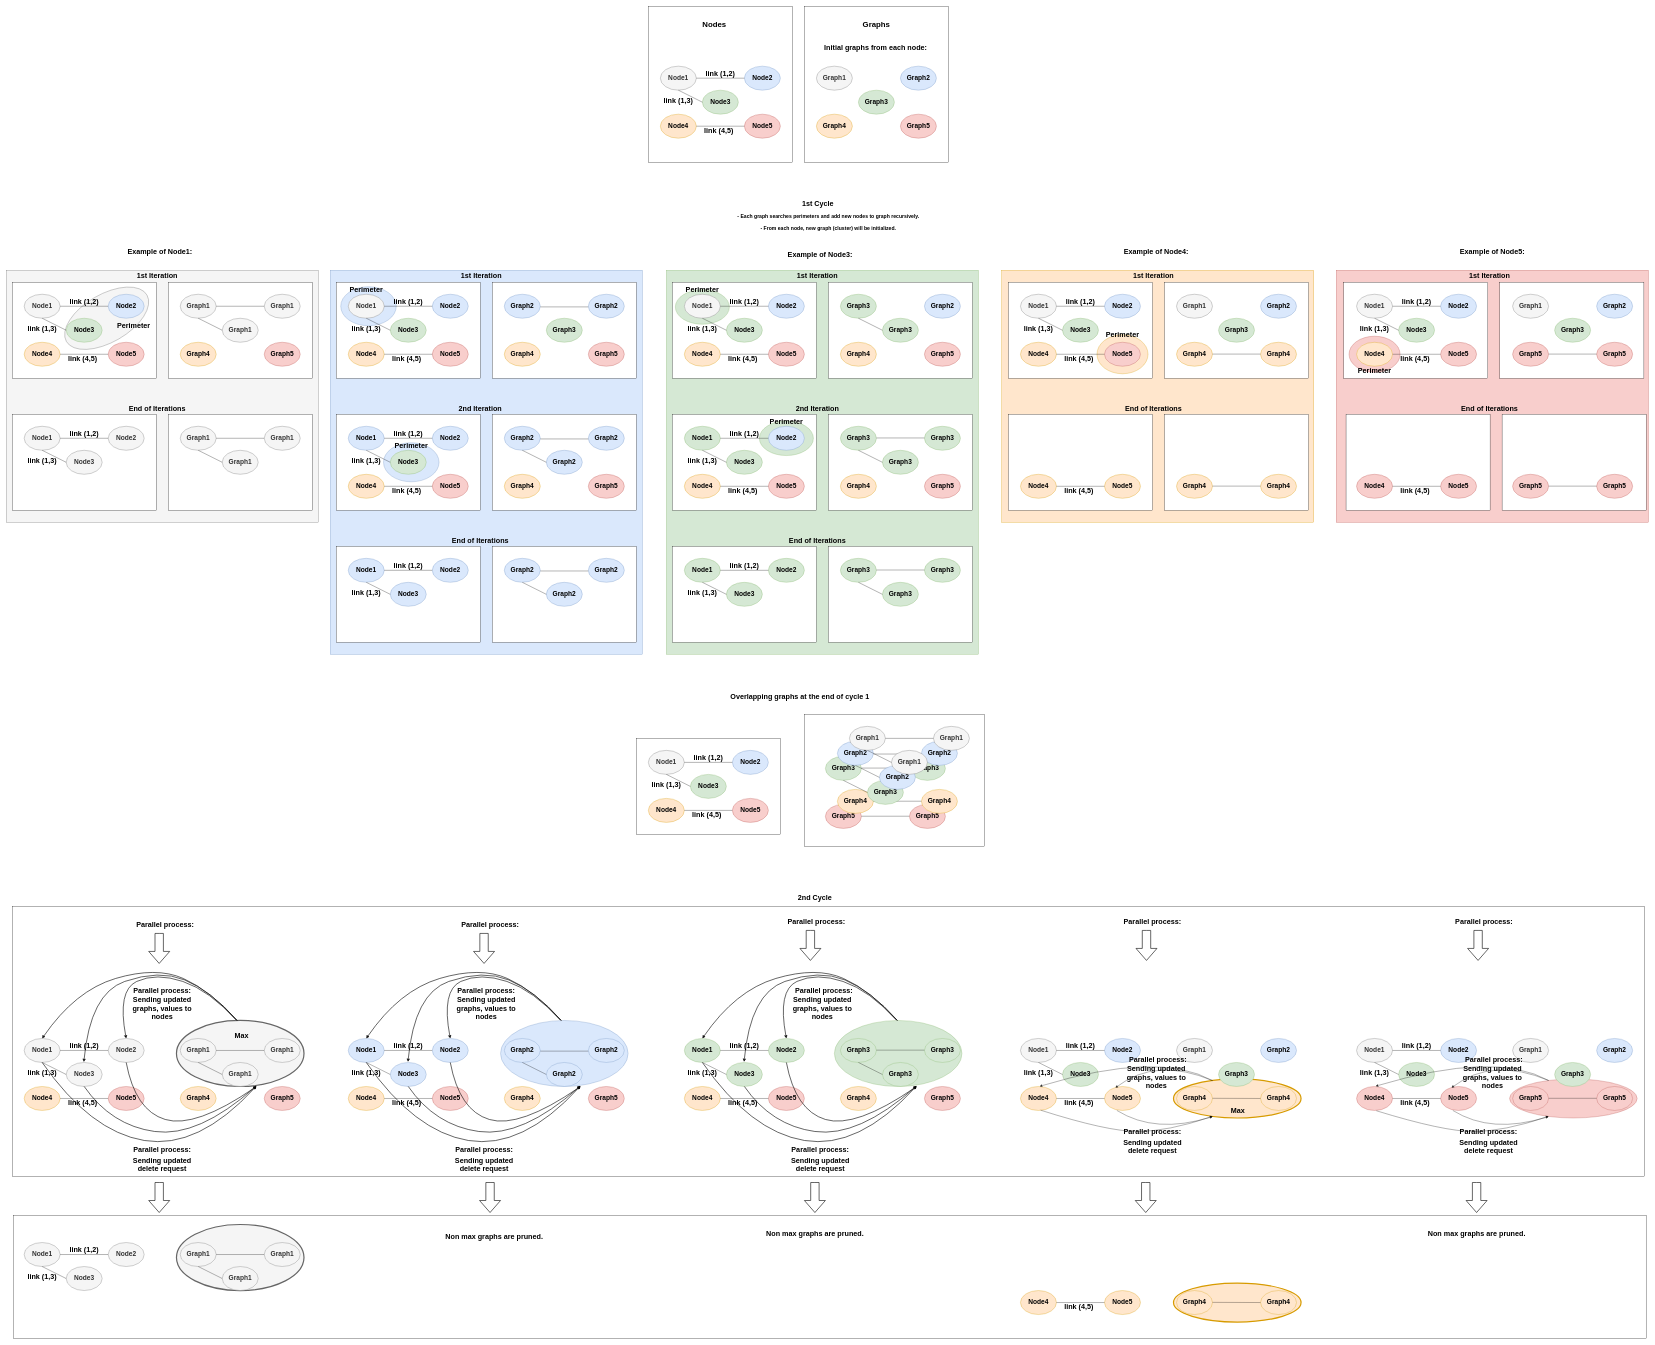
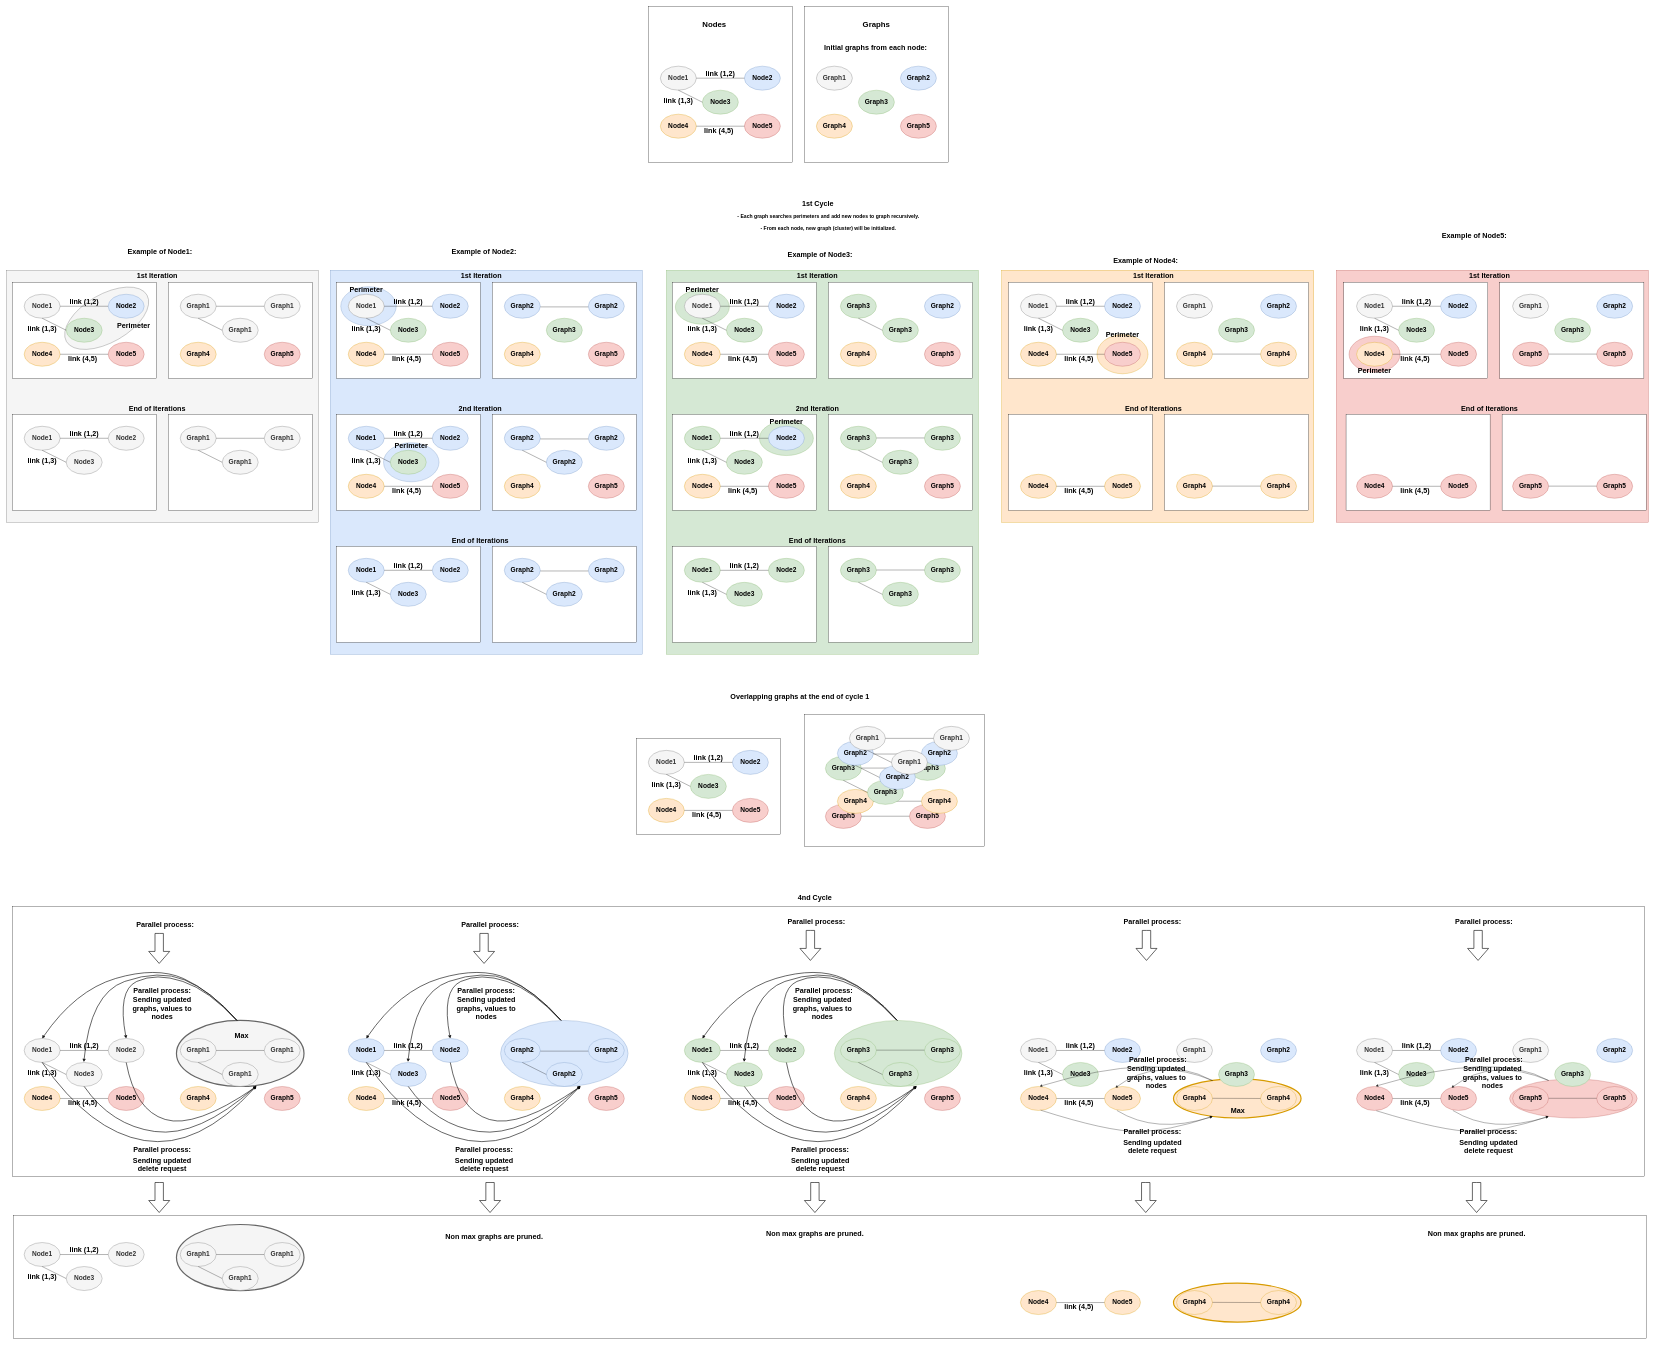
none -> (484, 252)
(1156, 252) -> (1145, 261)
(1492, 252) -> (1474, 236)
(815, 897) -> (815, 897)
